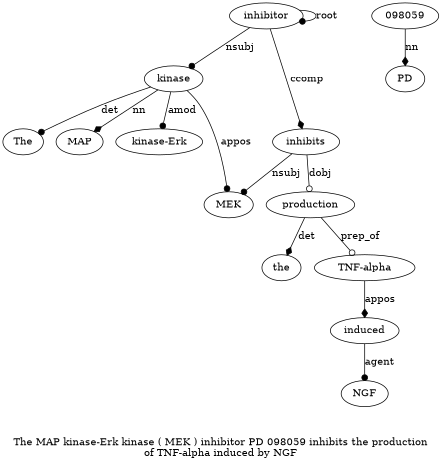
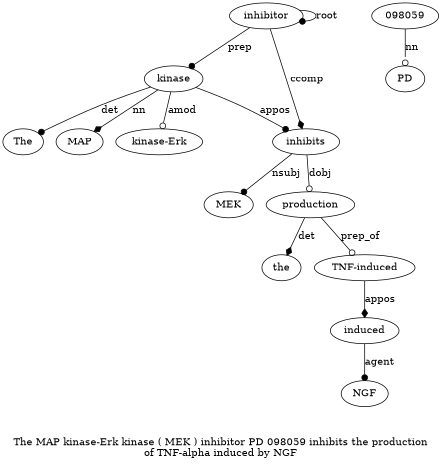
(405, 43) -> (405, 43)
(240, 47) -> (240, 47)
(167, 107) -> (167, 107)
(214, 135) -> (240, 106)
(365, 268) -> (365, 268)
